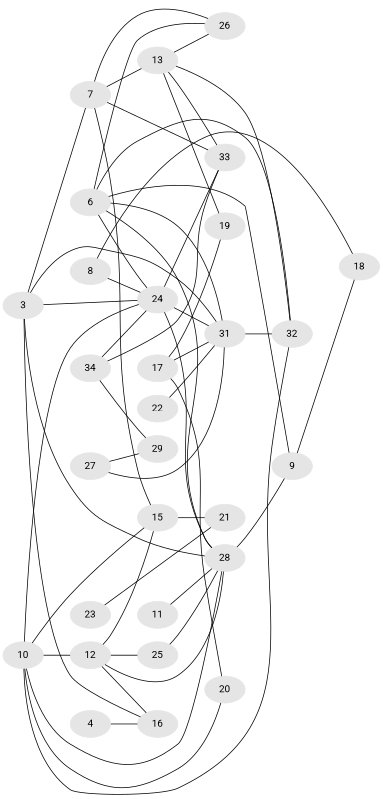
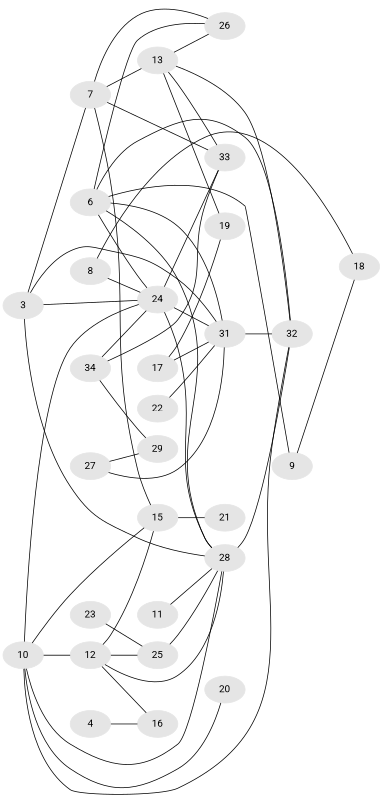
(200, 510) -> none
(262, 514) -> (265, 475)
(37, 540) -> none
(158, 566) -> (124, 635)
